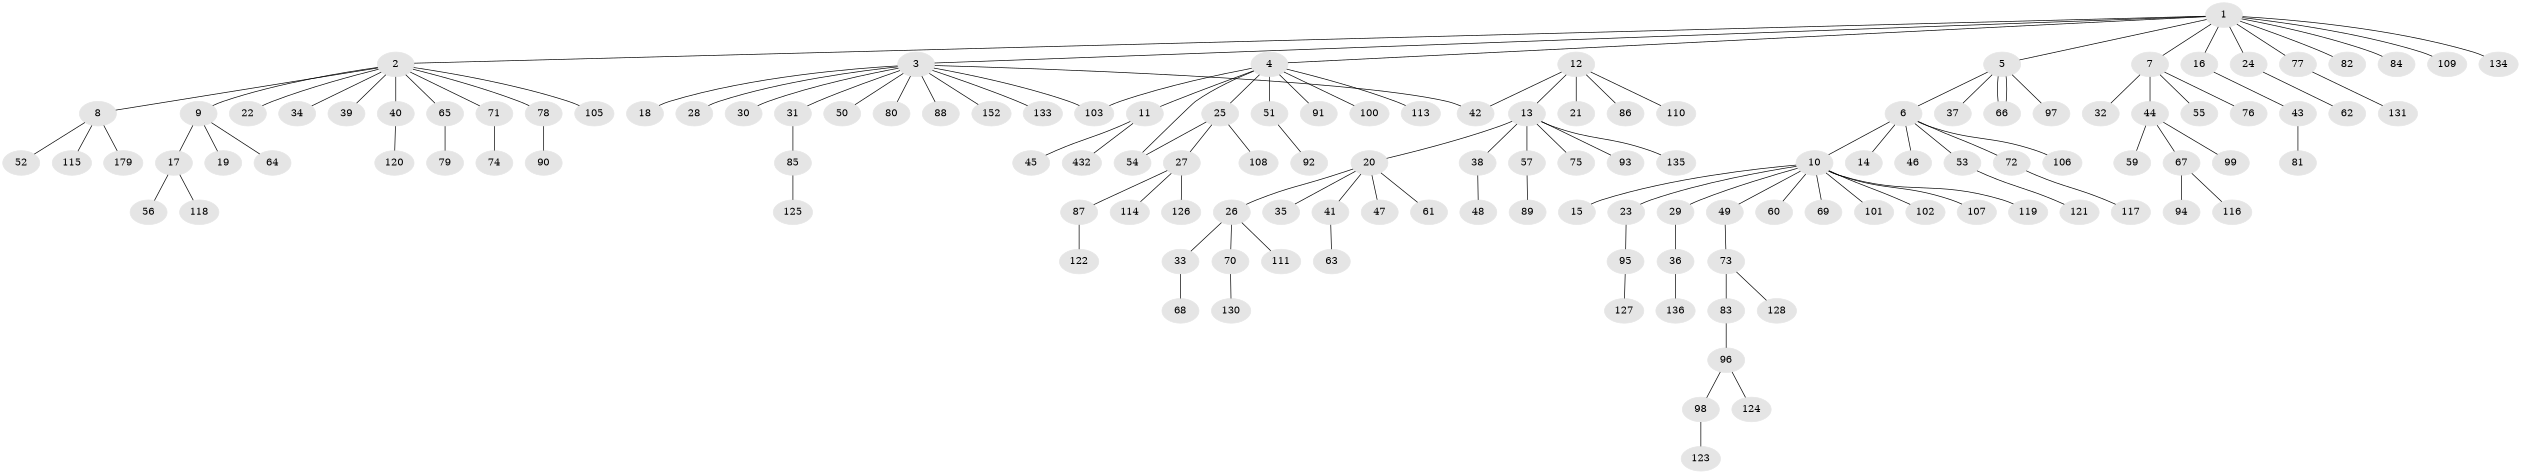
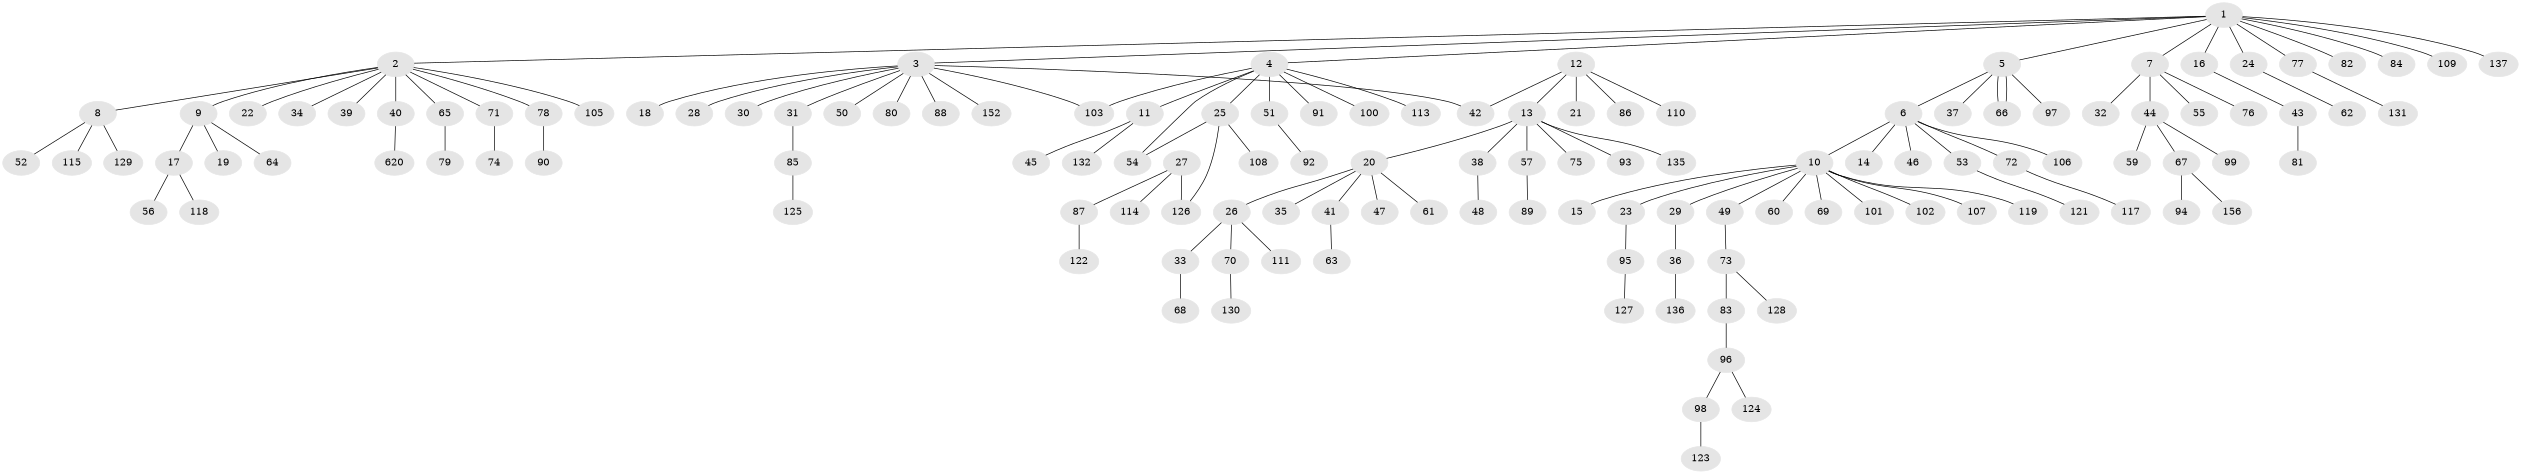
(2499, 64) -> (2499, 64)
(1043, 114) -> none
(1201, 138) -> (1210, 166)
(123, 163) -> (123, 163)
(394, 163) -> (394, 163)
(1082, 163) -> (1082, 163)
(2232, 212) -> (2232, 212)
